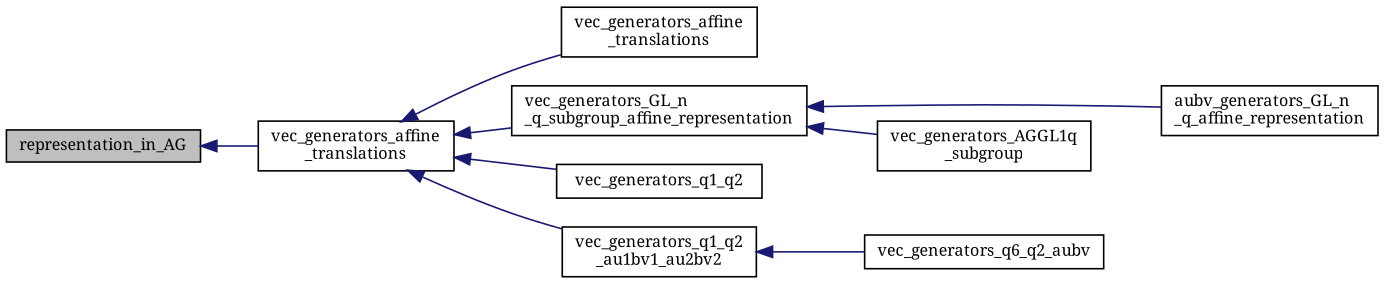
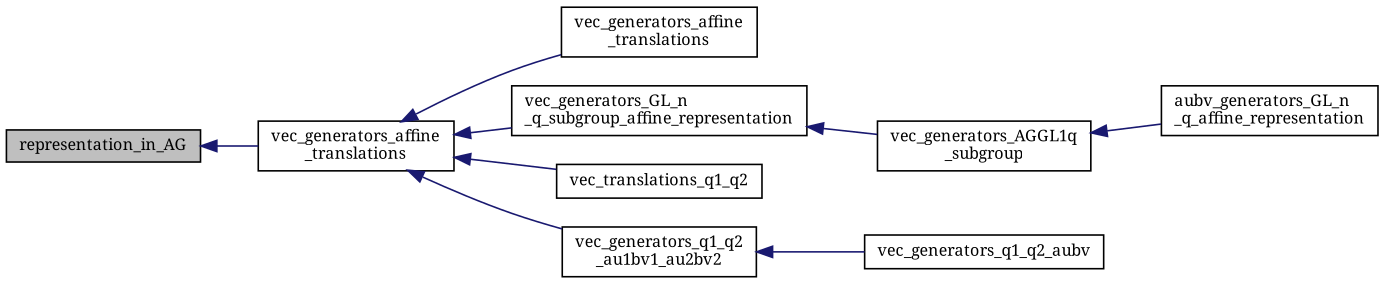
(992, 105) -> (1134, 127)
(659, 181) -> (659, 181)
(984, 252) -> (984, 252)
